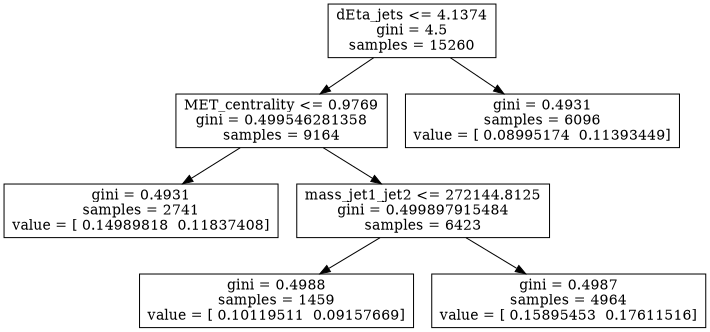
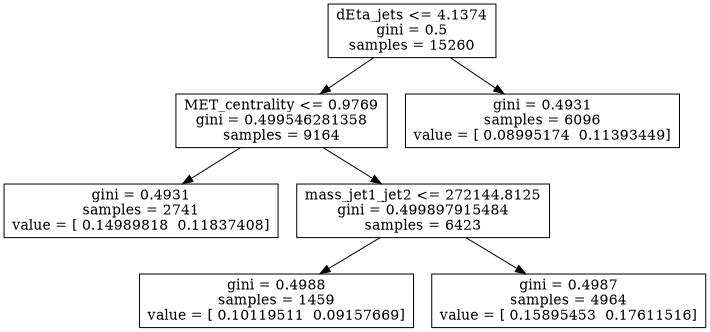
(412, 31) -> (412, 31)
